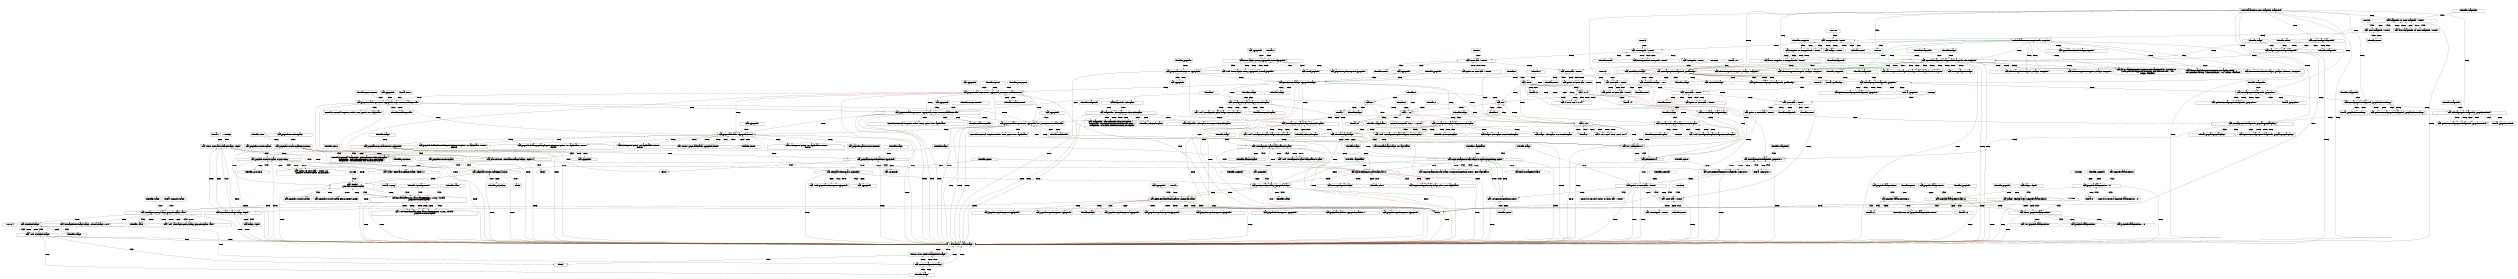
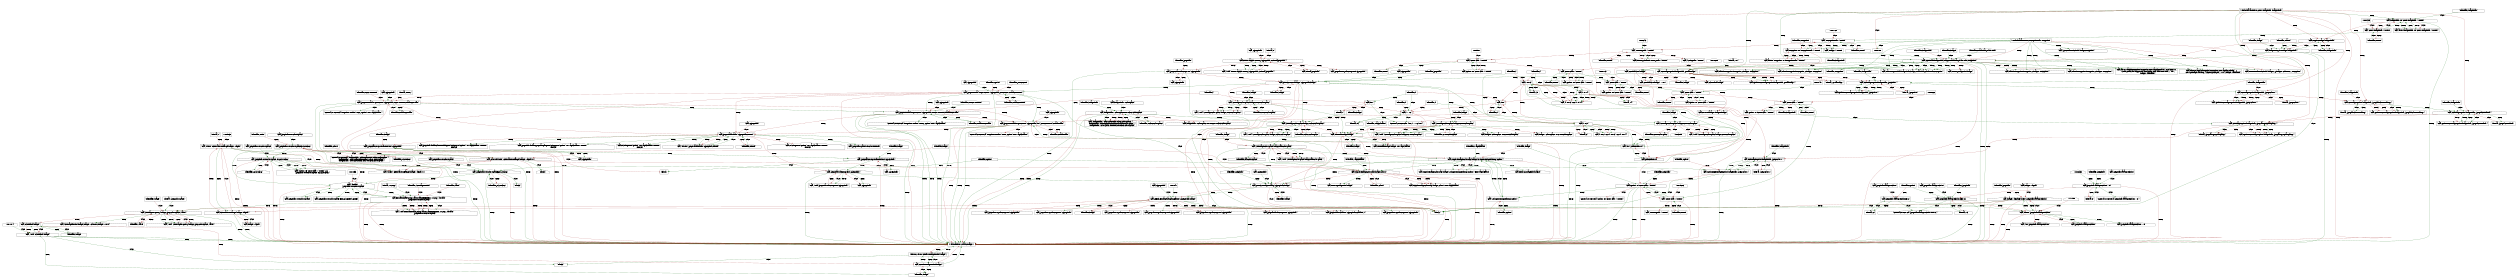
none -> (1982, 51)
(1233, 66) -> (1233, 66)
(1387, 107) -> (1336, 105)
(1671, 108) -> (1610, 95)
(1675, 130) -> (1675, 130)
(1331, 140) -> none
